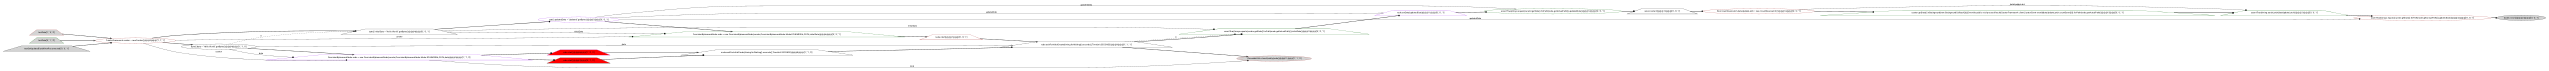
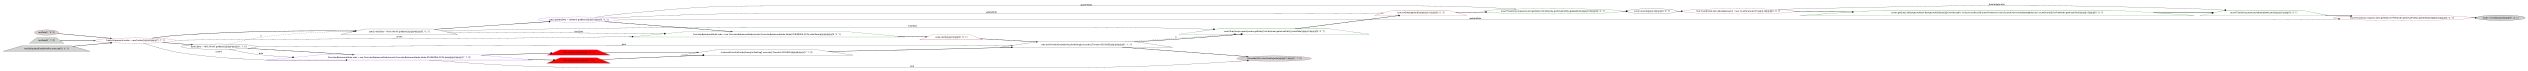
(1662, 11) -> (1652, 11)
(1421, 13) -> (1421, 13)
(47, 33) -> (47, 33)
